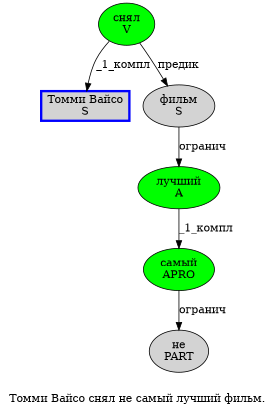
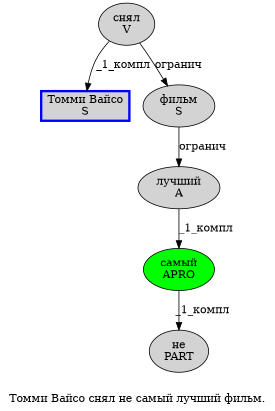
(127, 24) -> (127, 24)
(179, 65) -> (179, 65)
(179, 188) -> (179, 188)
(203, 310) -> (203, 310)
